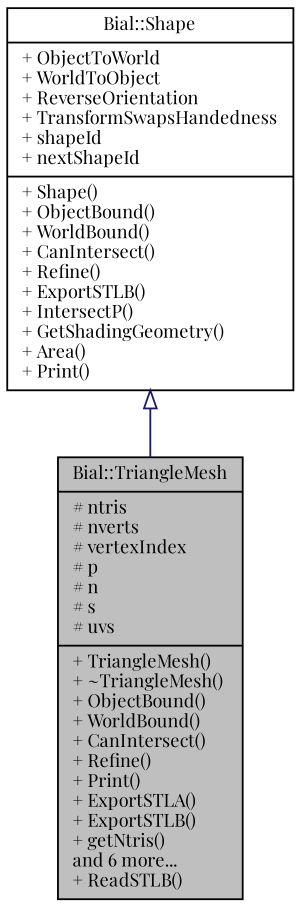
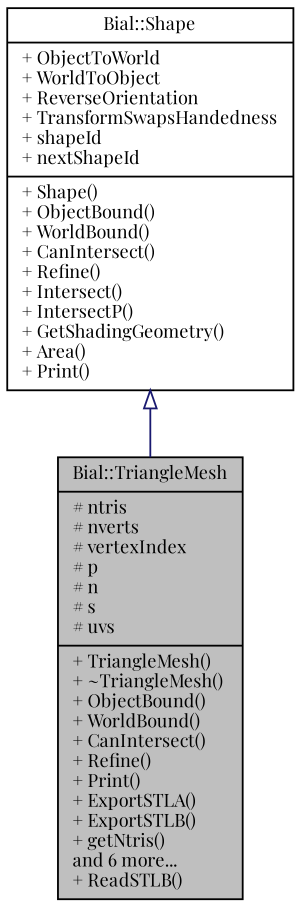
(84, 292) -> (72, 292)
